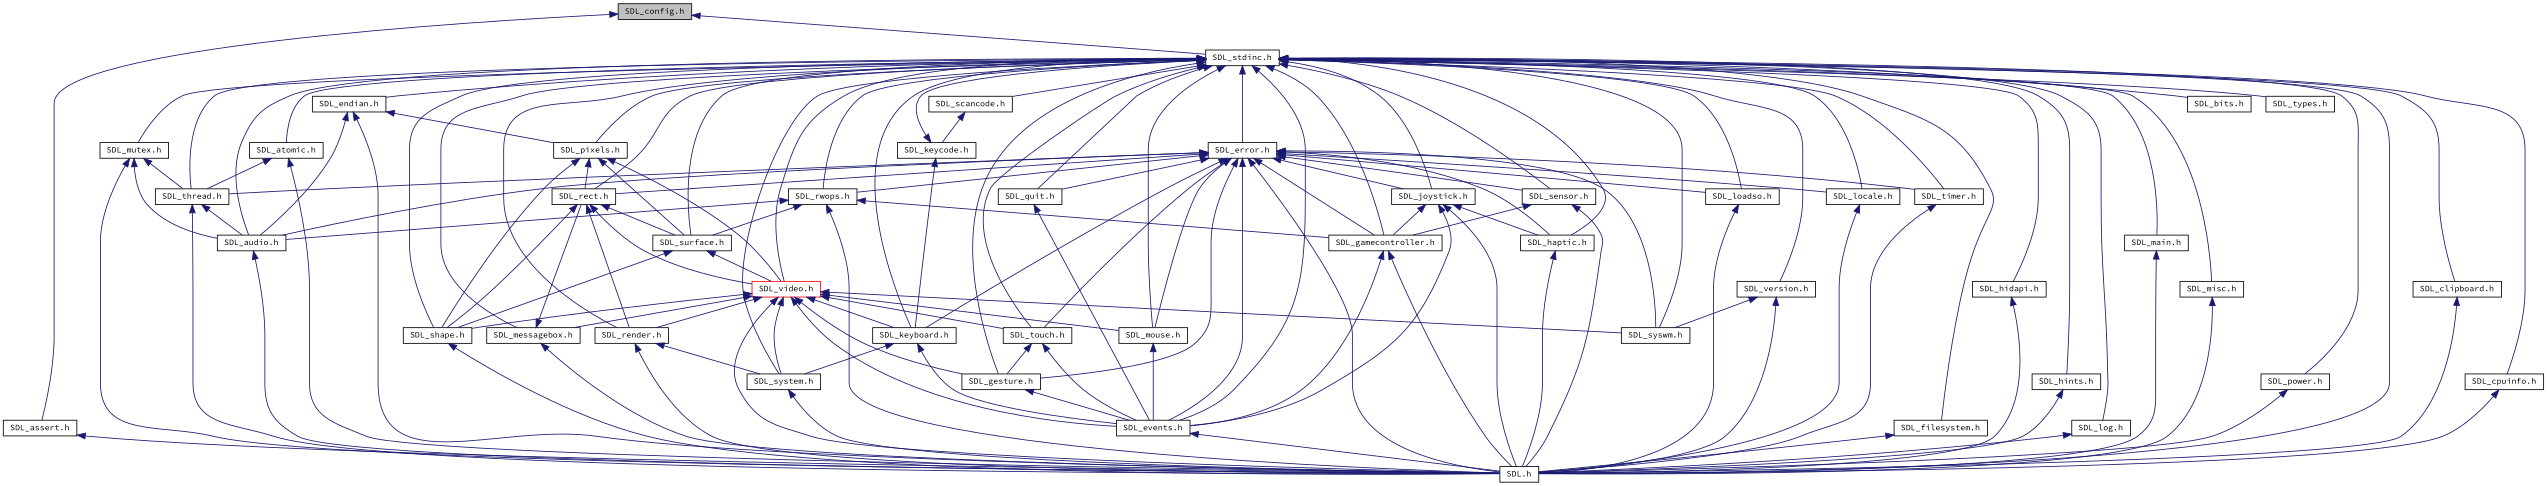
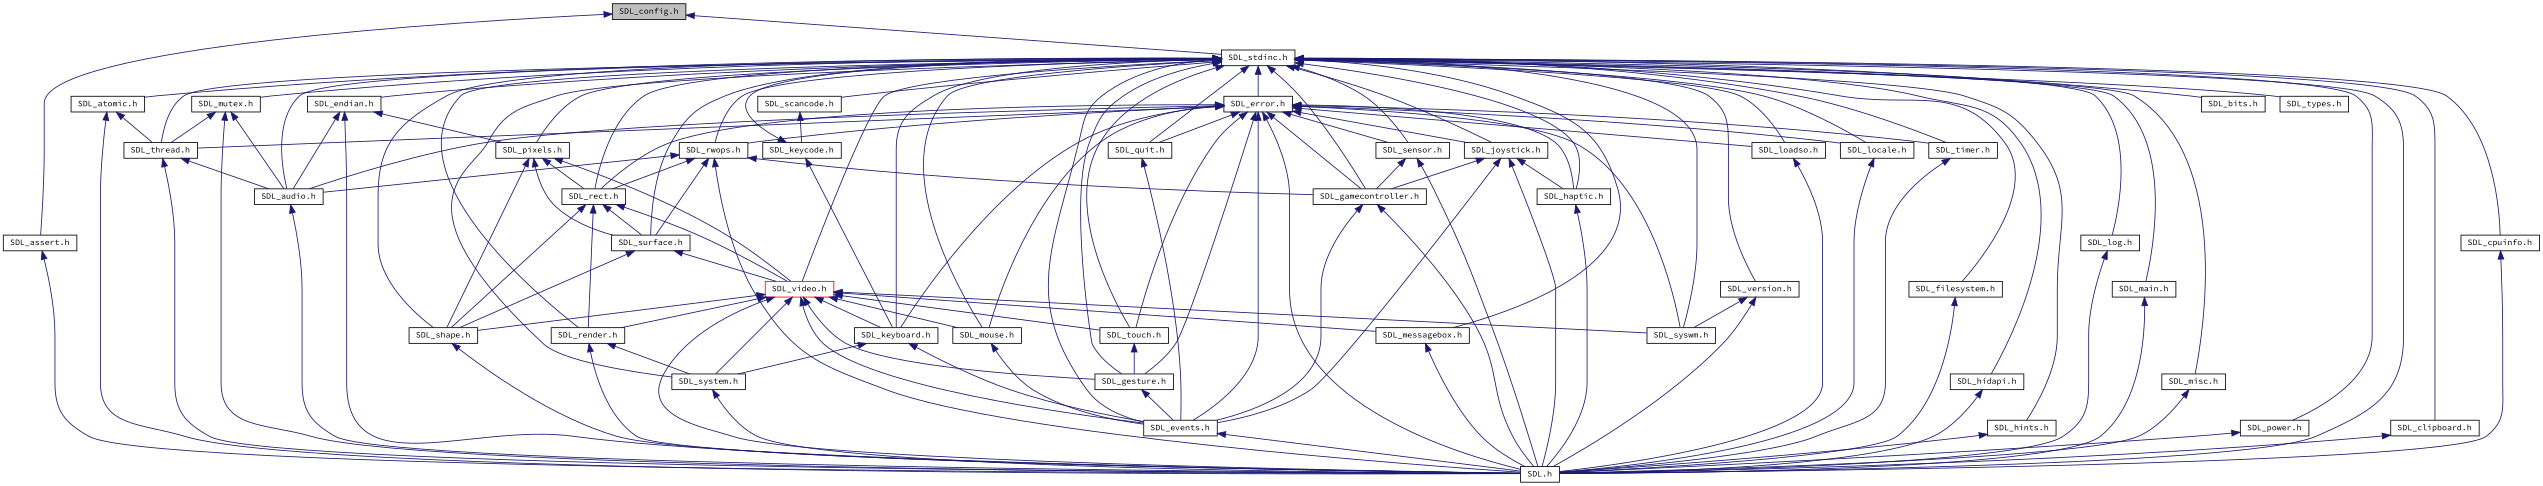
(560, 262) -> (650, 175)
(1086, 392) -> none
